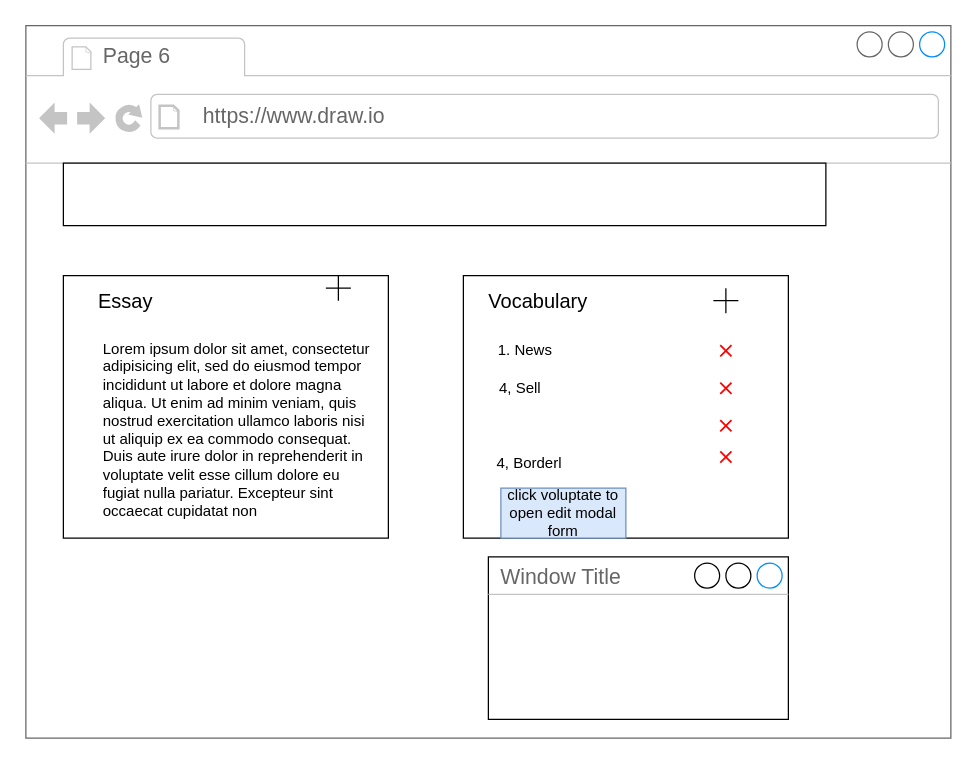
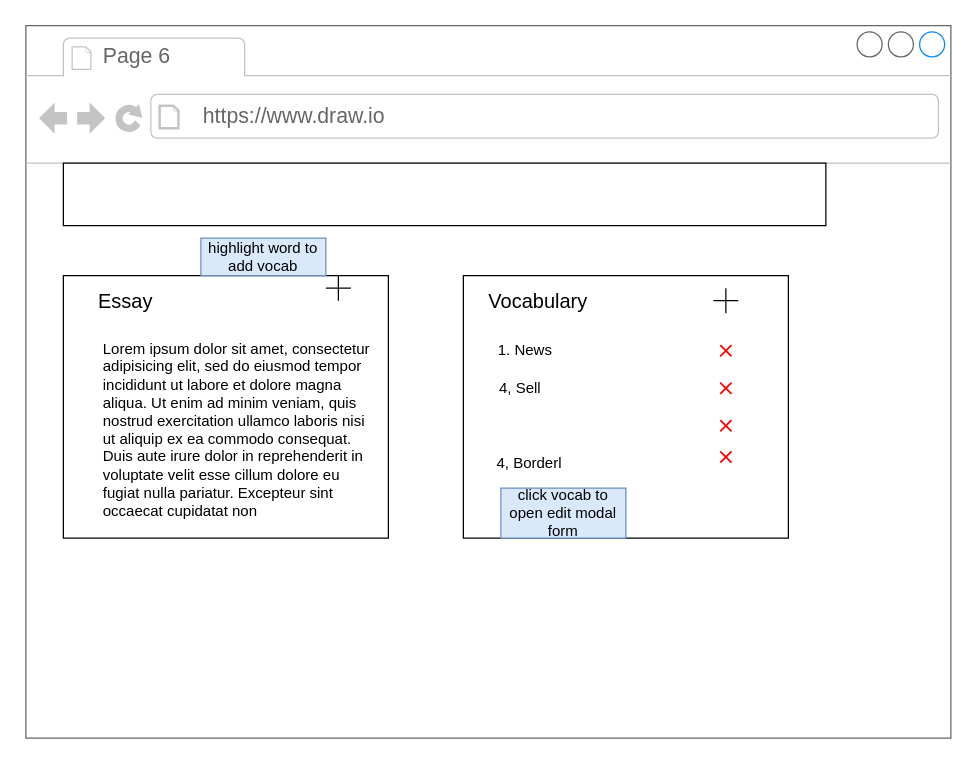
none -> (263, 257)
(563, 513) -> (563, 513)
(638, 638) -> none
